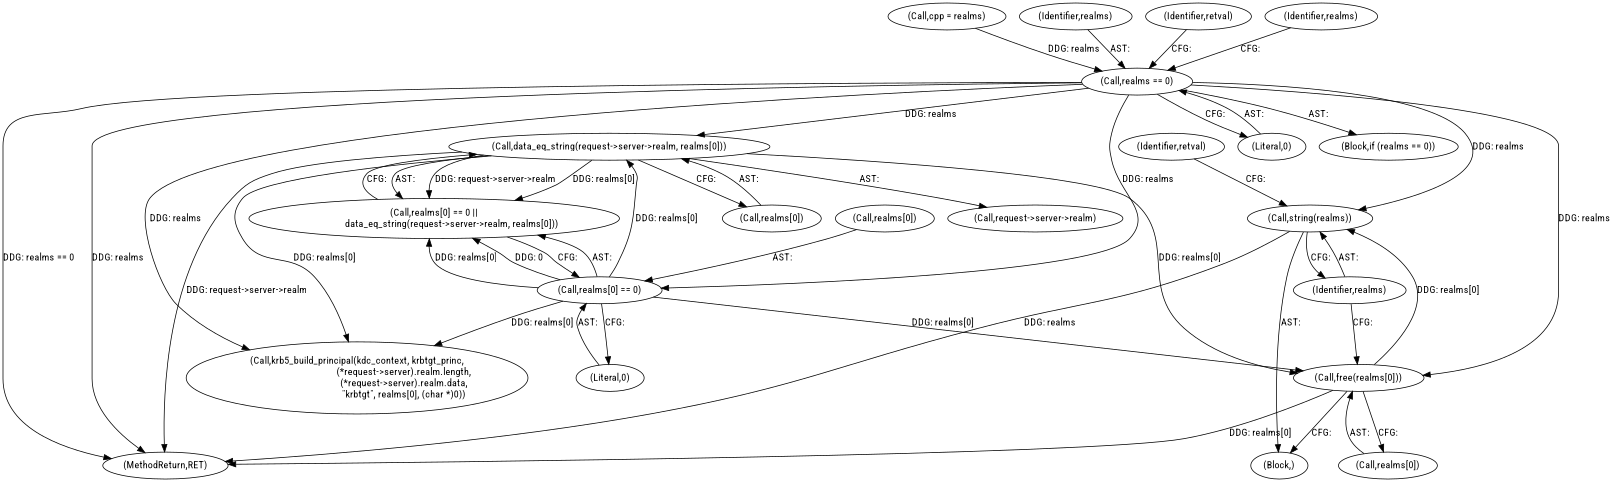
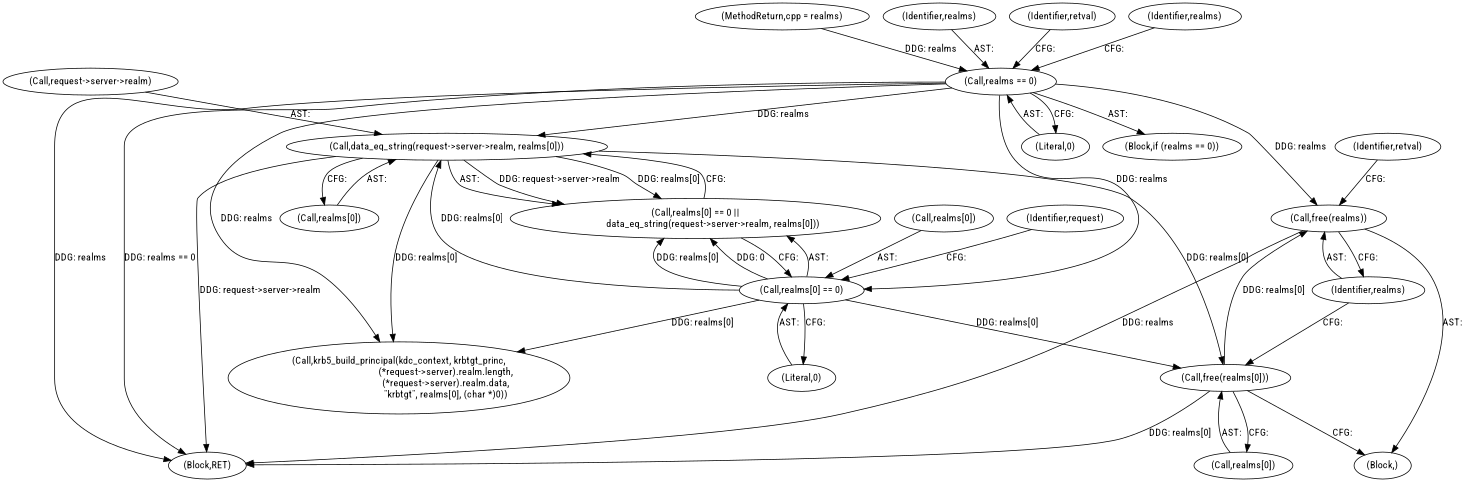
(947, 16) -> (782, 16)
(1533, 128) -> none
(834, 180) -> (271, 115)
none -> (1065, 218)
(1310, 218) -> (1329, 218)
(165, 466) -> (207, 466)
